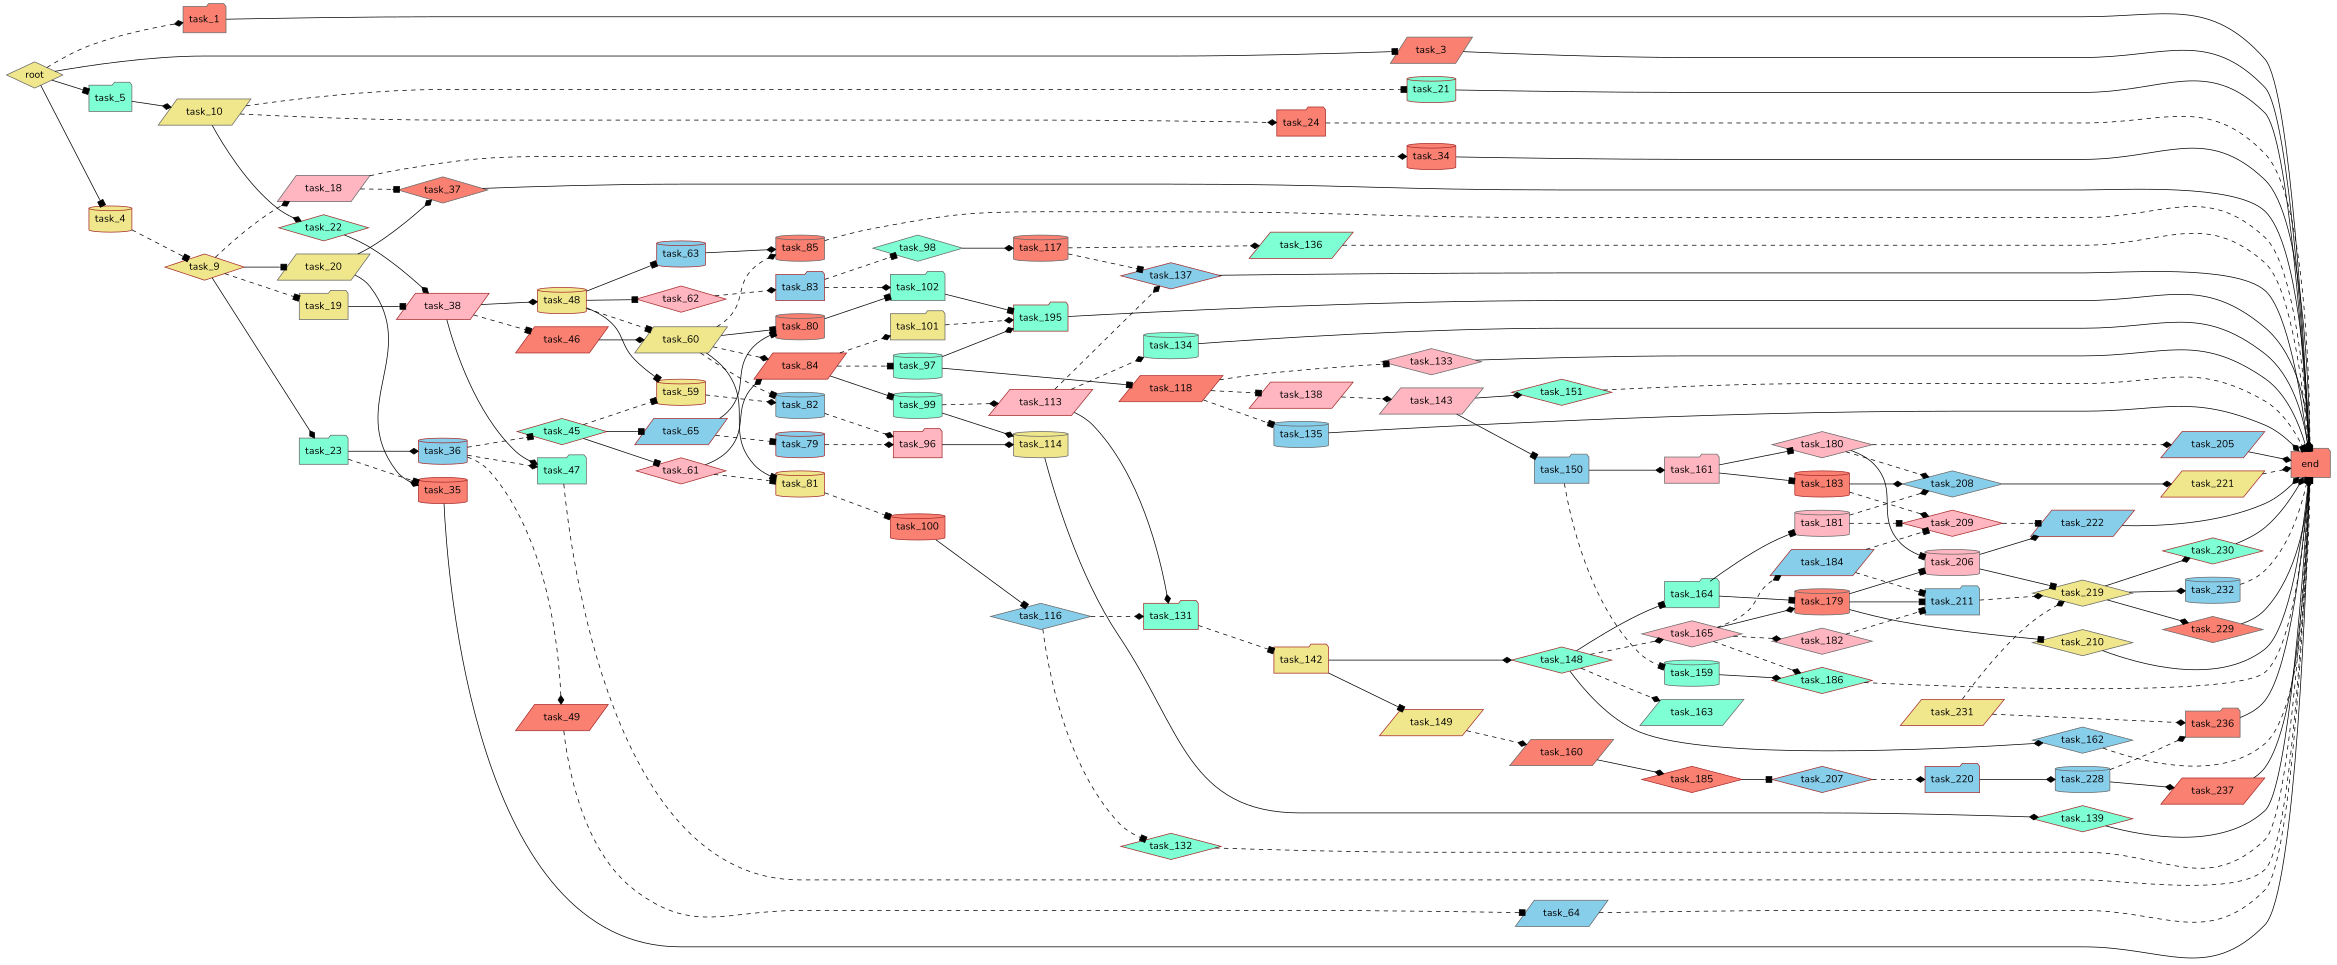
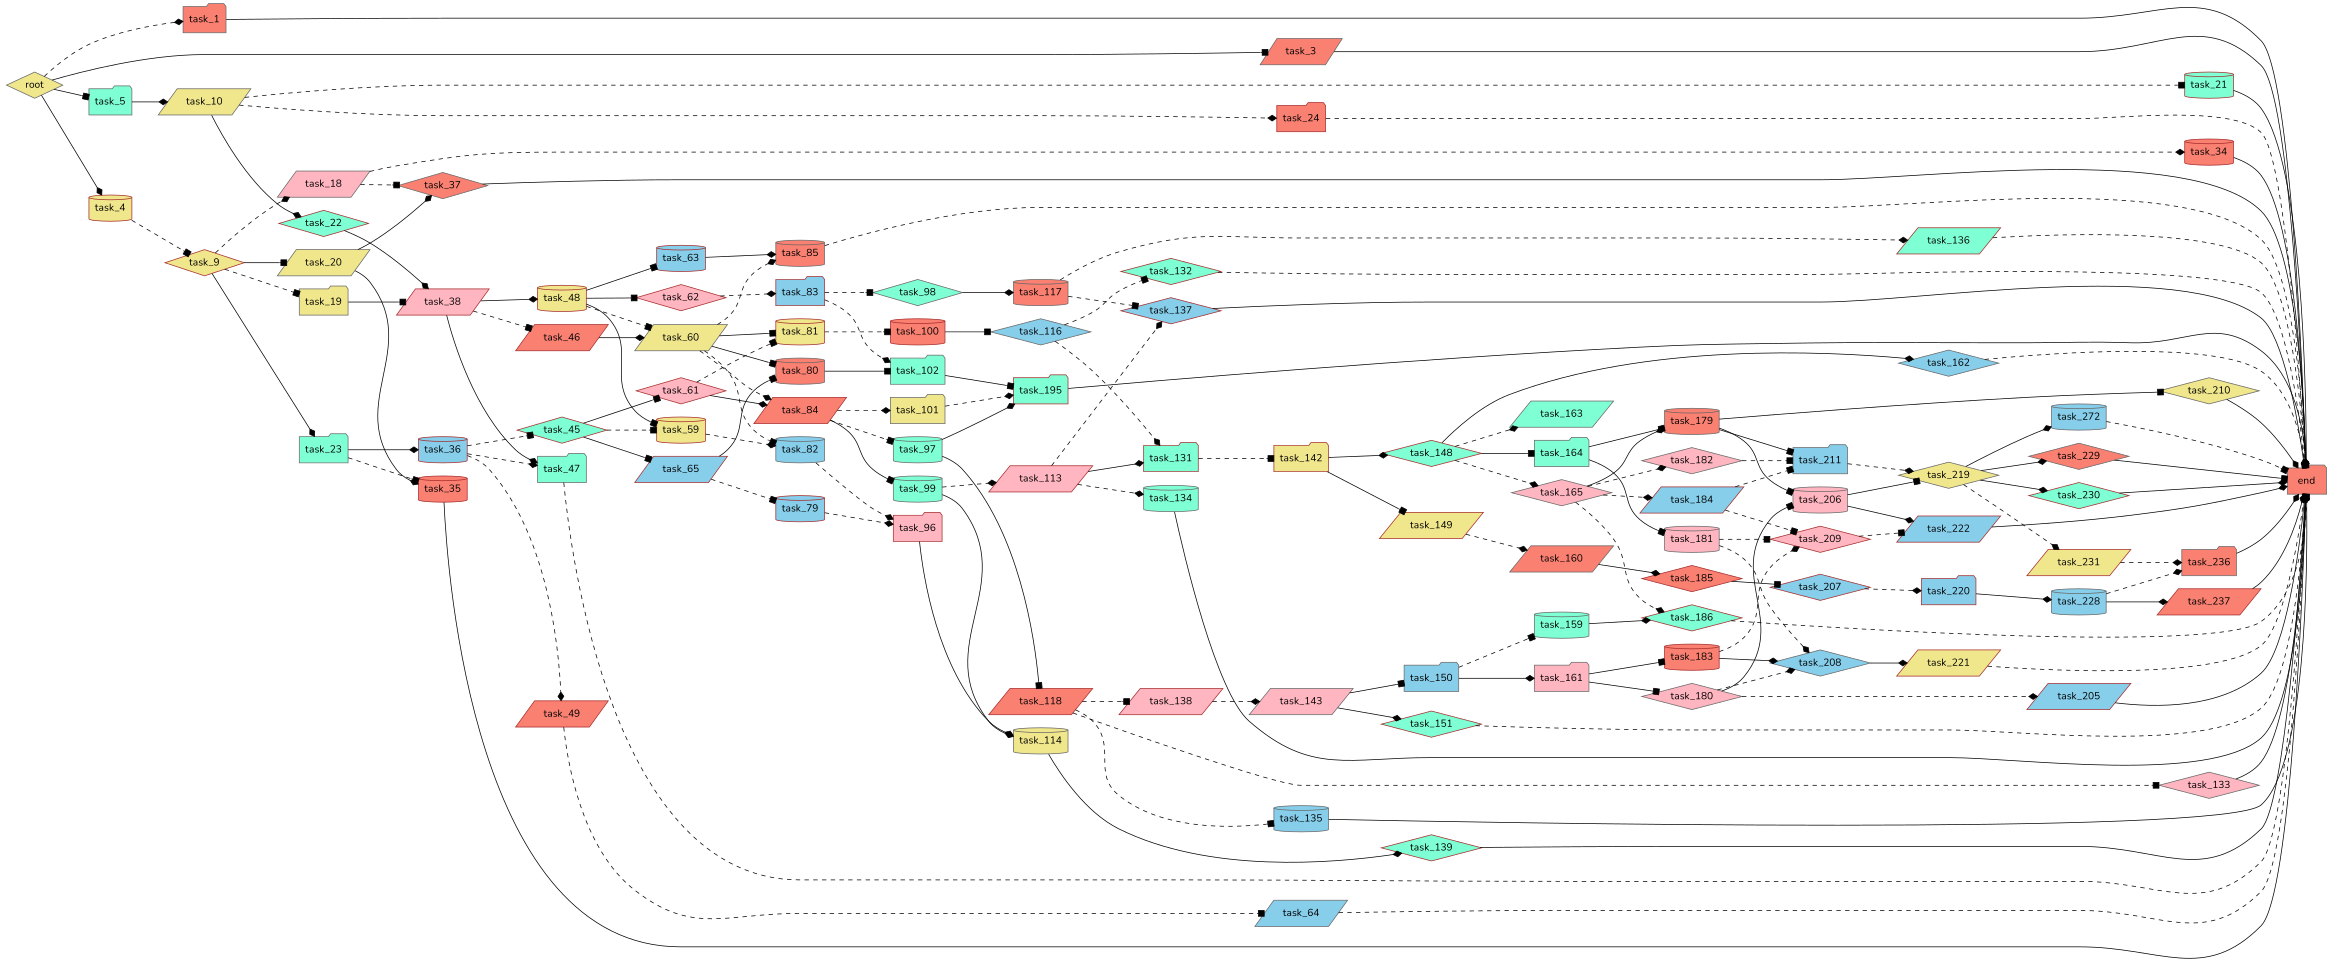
(70, 142) -> (69, 141)
(2213, 590) -> (2079, 417)
(2005, 648) -> (2008, 514)
